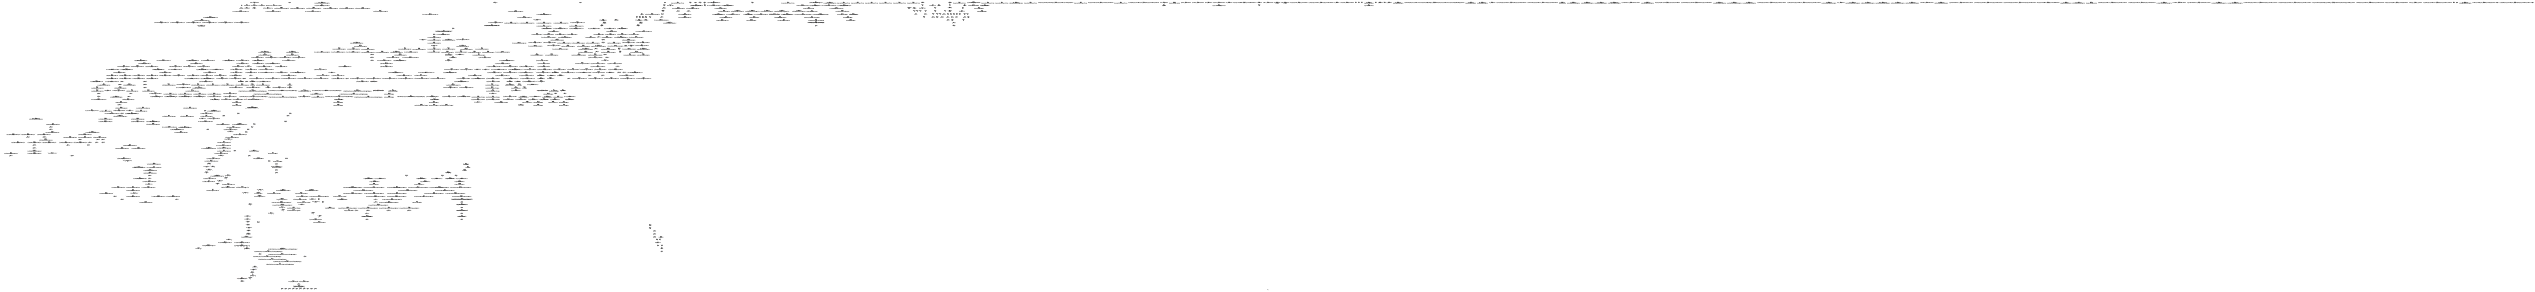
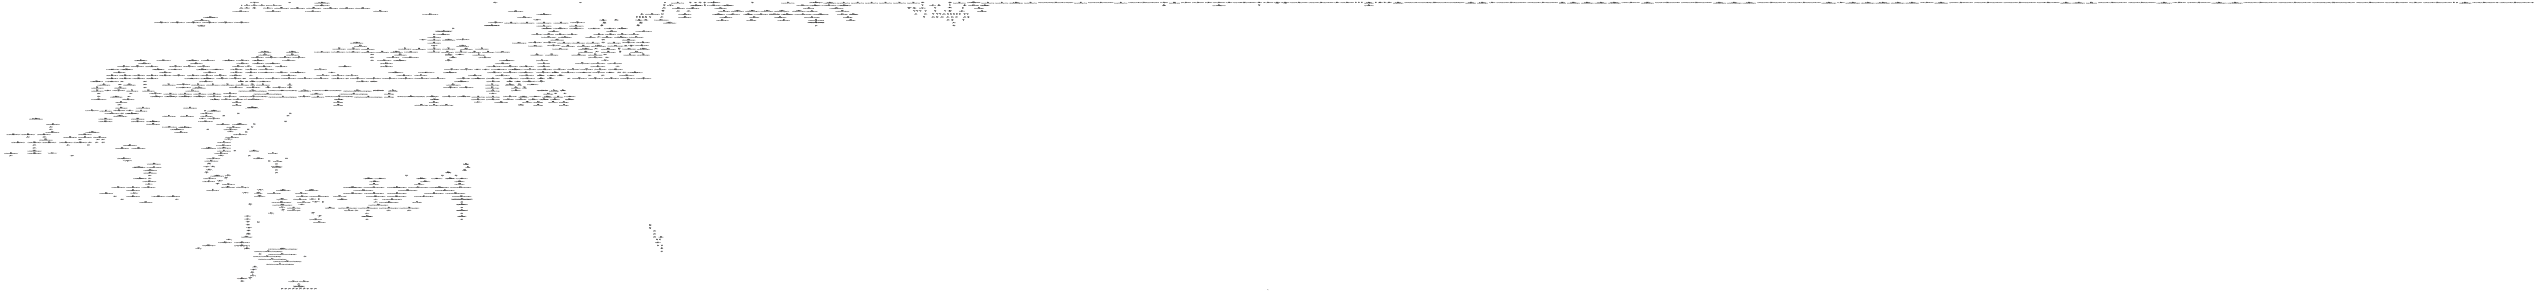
none -> (352, 75)
